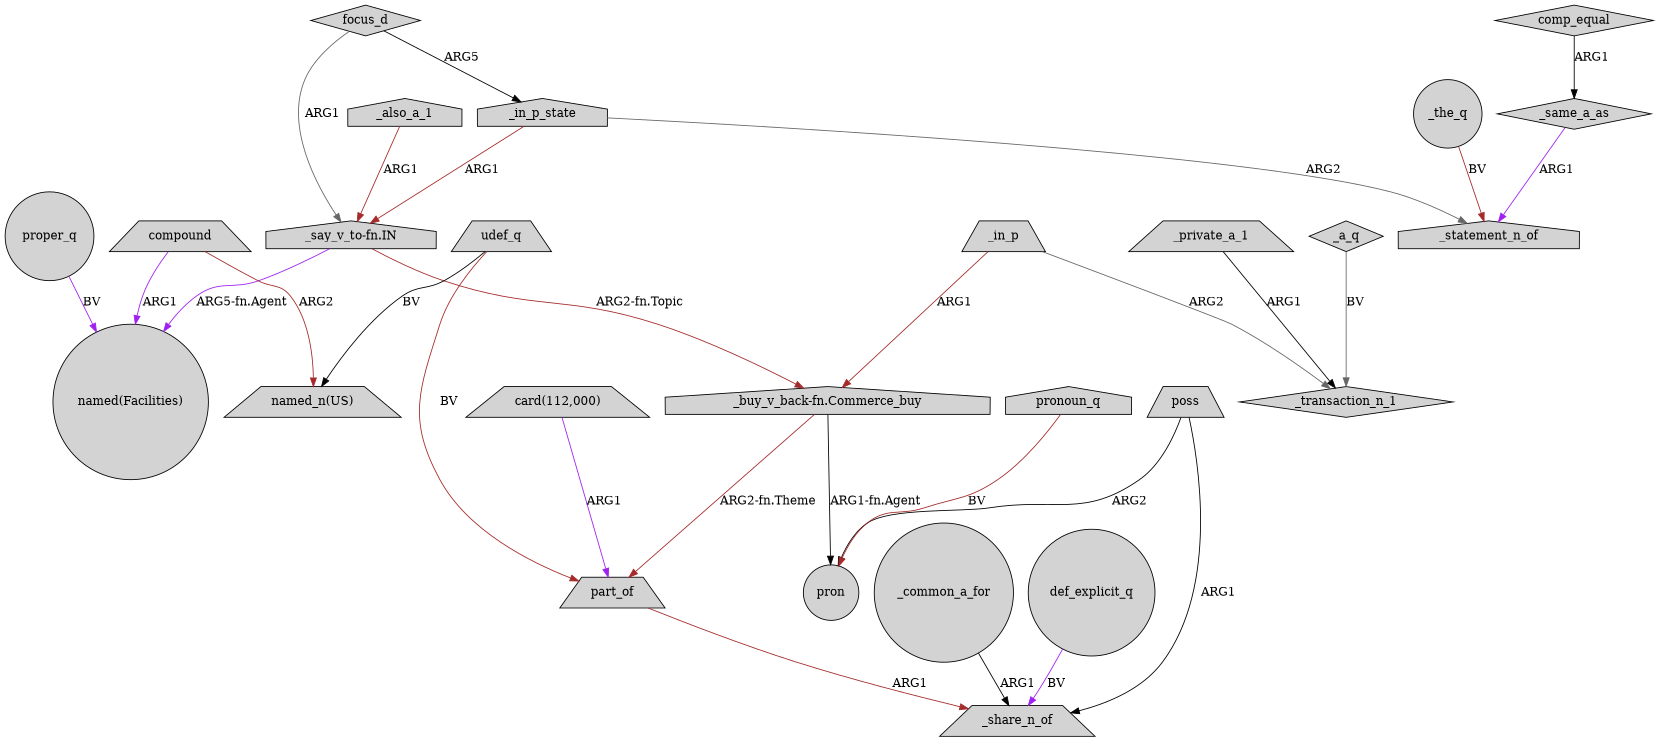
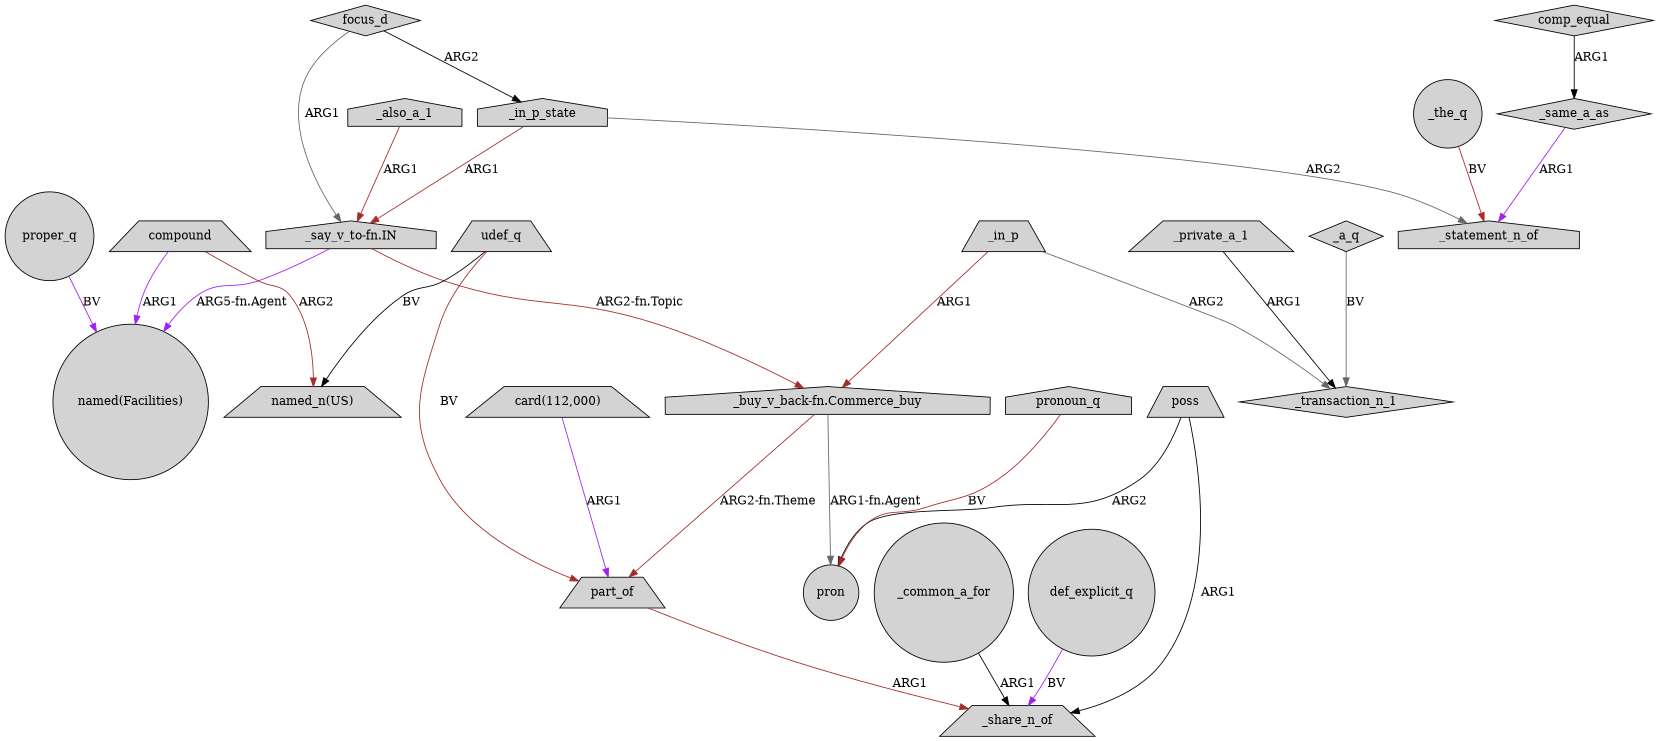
(462, 58) -> (462, 58)
(829, 485) -> (829, 485)
